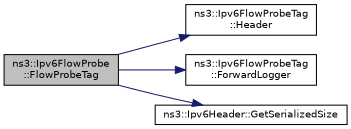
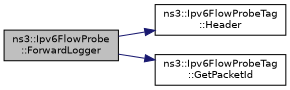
(61, 70) -> (61, 45)
(251, 70) -> (220, 70)
(251, 115) -> none
